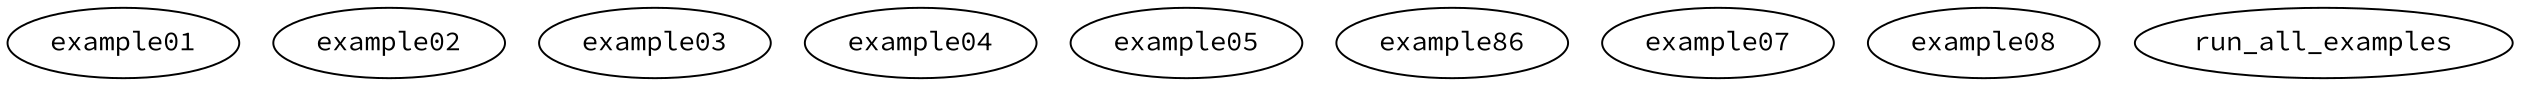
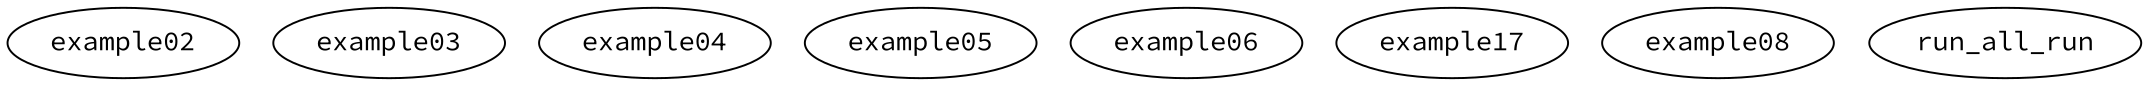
(123, 43) -> none
(1452, 43) -> (1186, 43)
(1718, 43) -> (1452, 43)
(2324, 43) -> (2005, 43)
